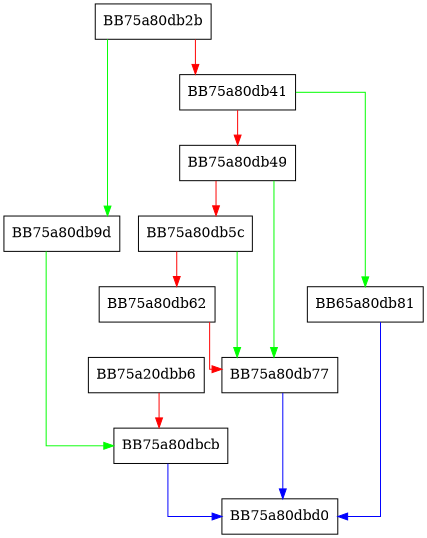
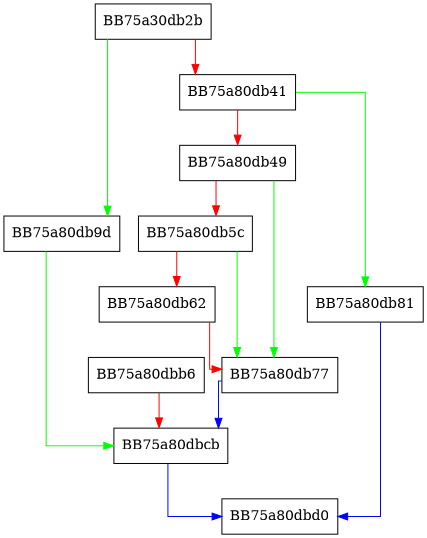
(153, 22) -> (153, 22)
(365, 304) -> (365, 304)
(146, 375) -> (146, 375)
(283, 441) -> (218, 398)
